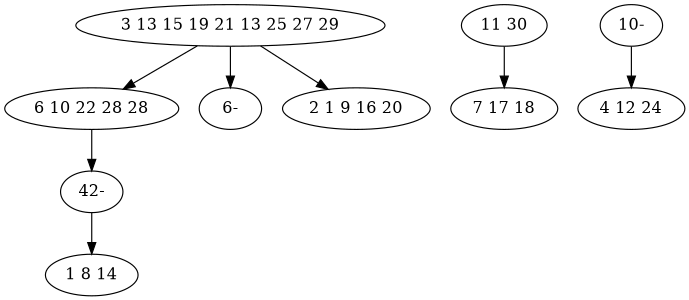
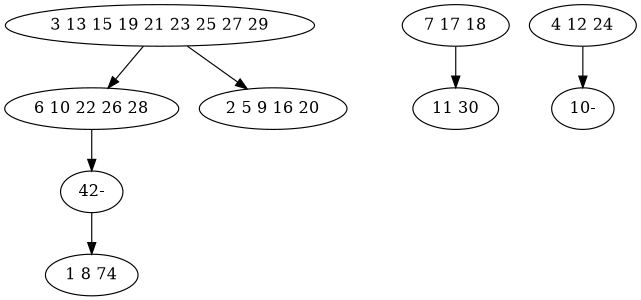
(230, 25) -> (160, 25)
(504, 61) -> (456, 61)
(631, 61) -> (583, 61)
(92, 109) -> (92, 109)
(230, 109) -> none
(356, 109) -> (273, 109)
(92, 275) -> (92, 275)
